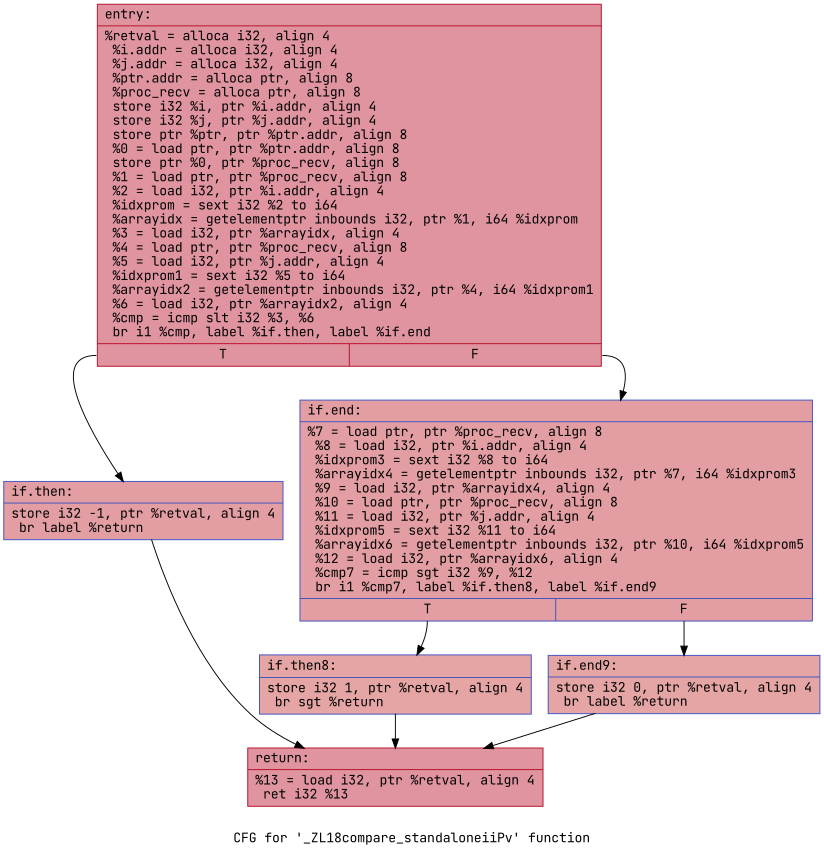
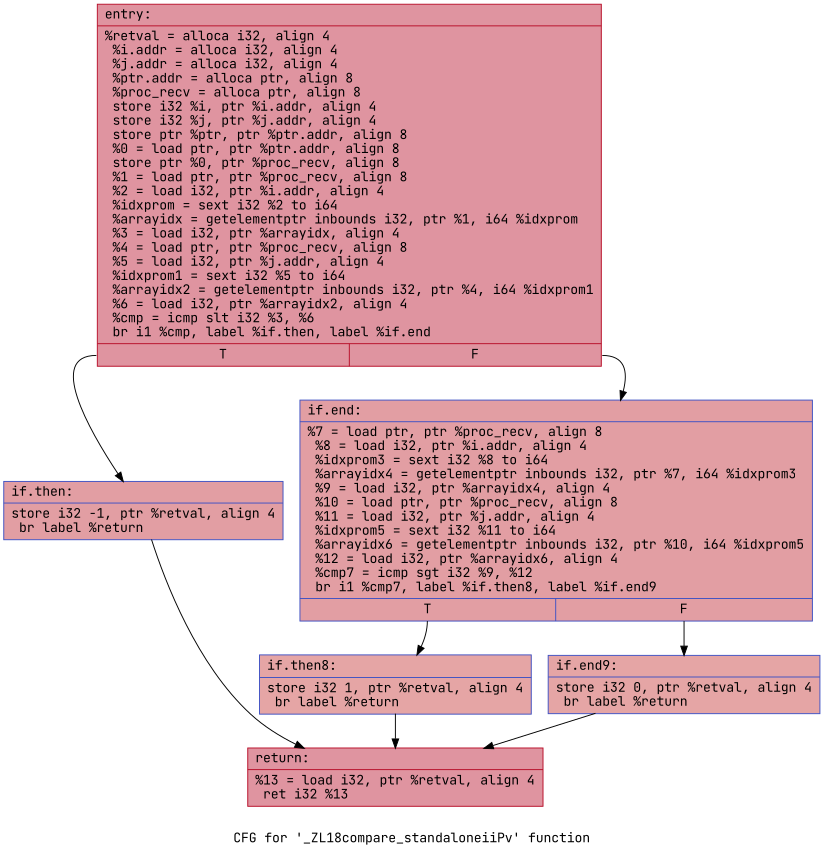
(325, 702) -> (333, 702)
